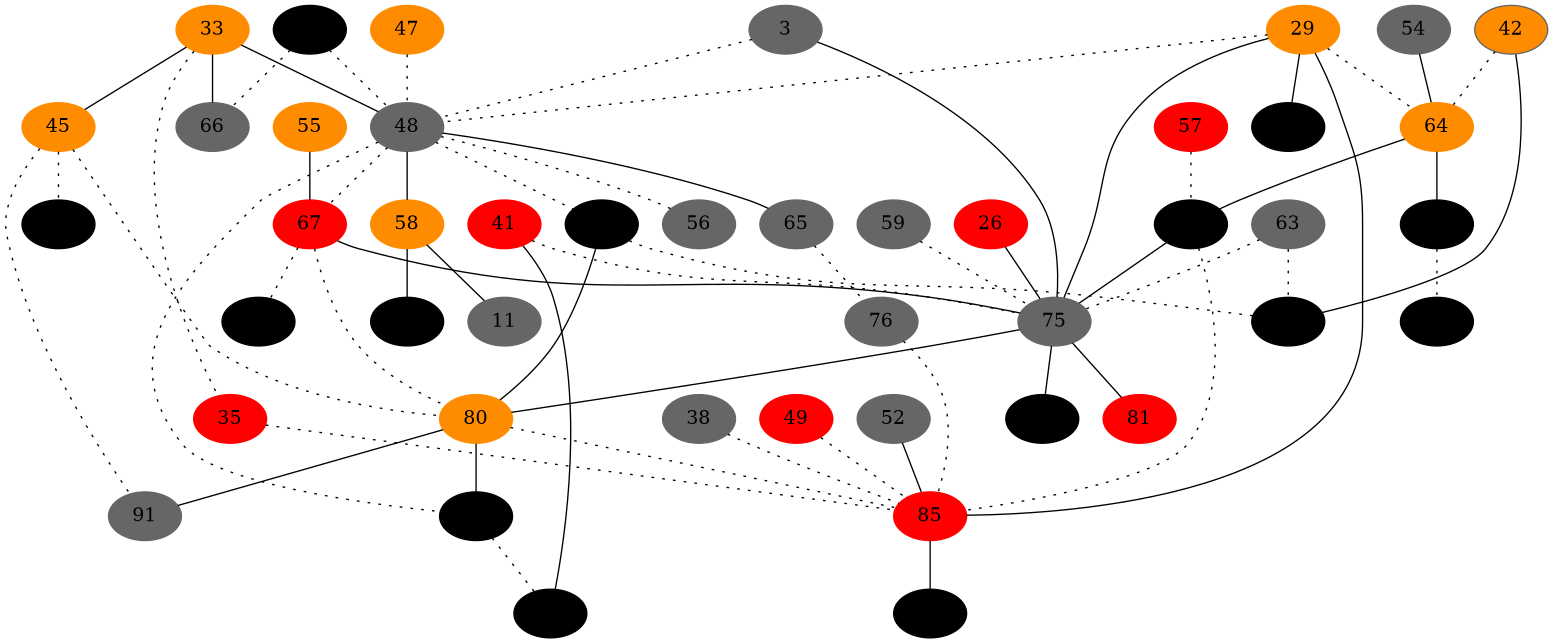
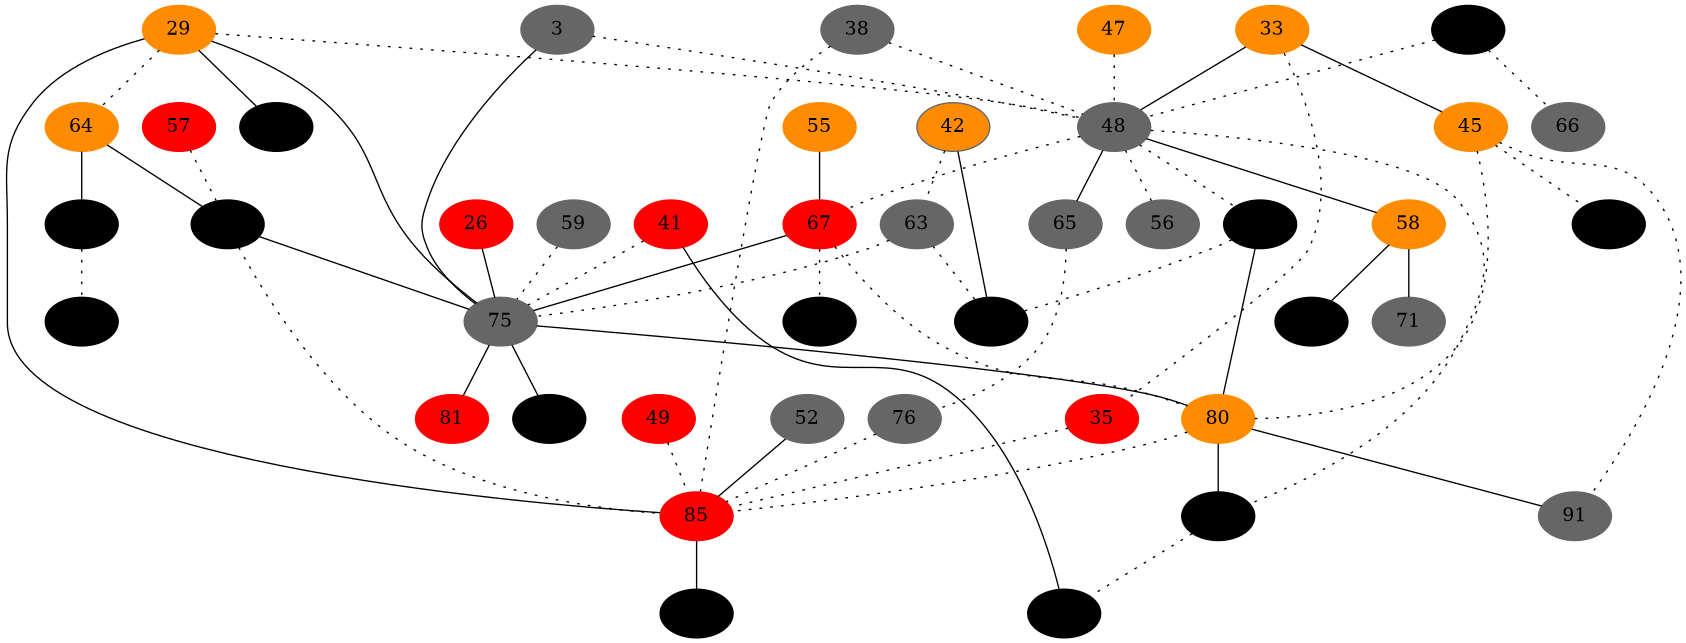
(1414, 30) -> none
none -> (986, 78)
(1474, 78) -> (939, 167)
(213, 79) -> none
(504, 322) -> (1409, 322)
